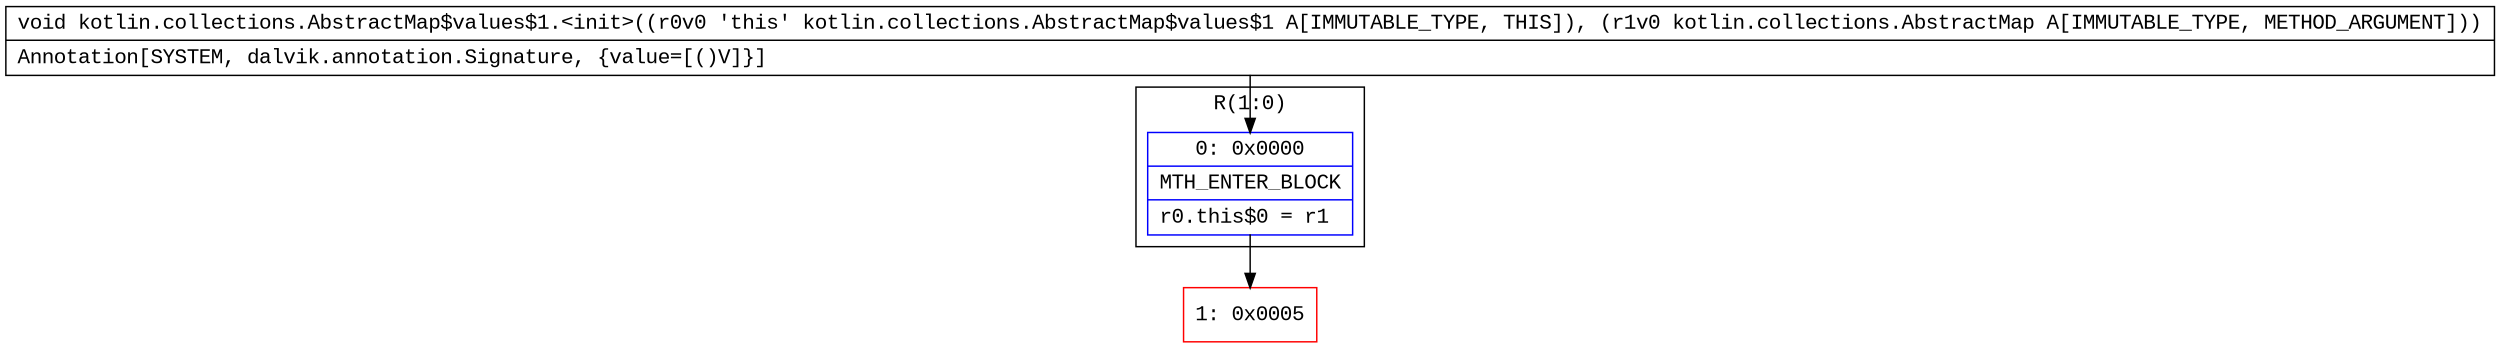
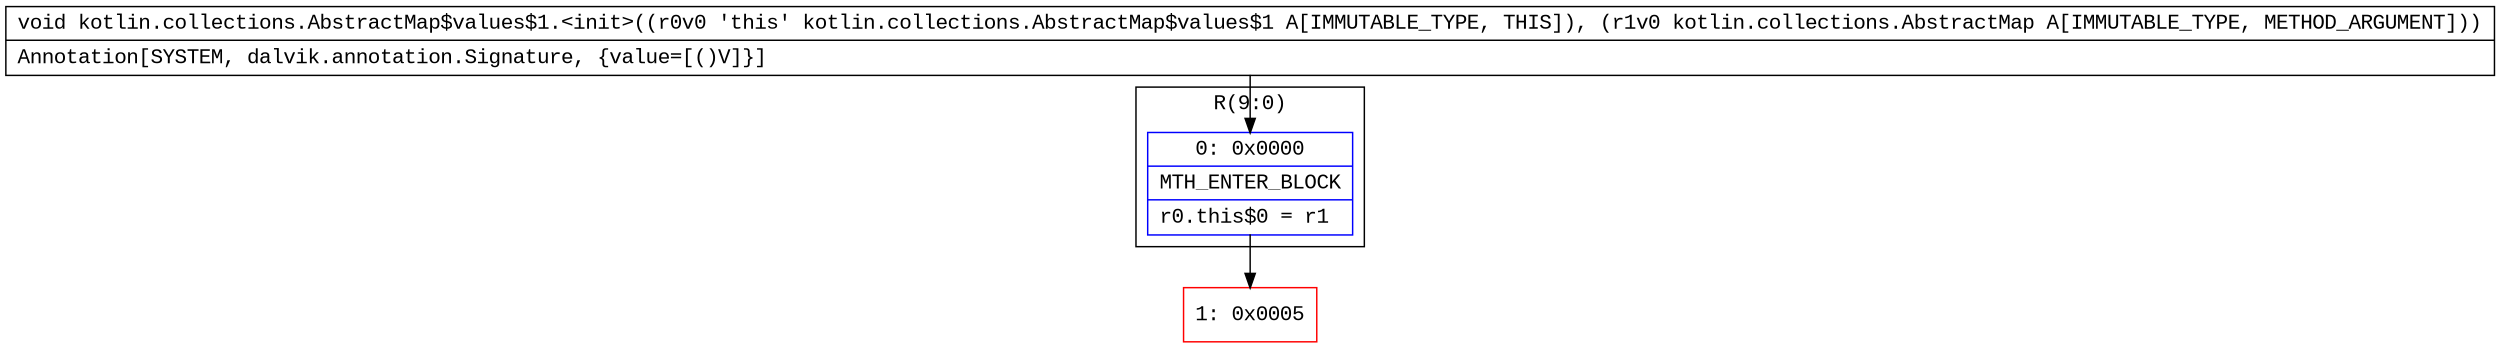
(1250, 104) -> (1250, 104)
